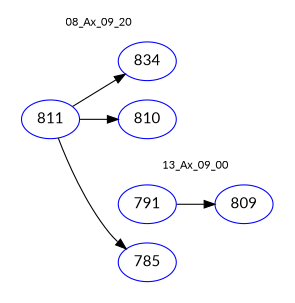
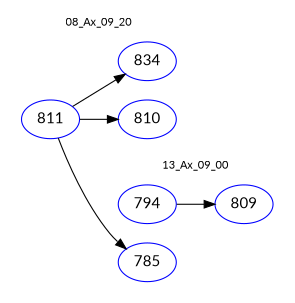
(147, 204) -> (147, 204)
